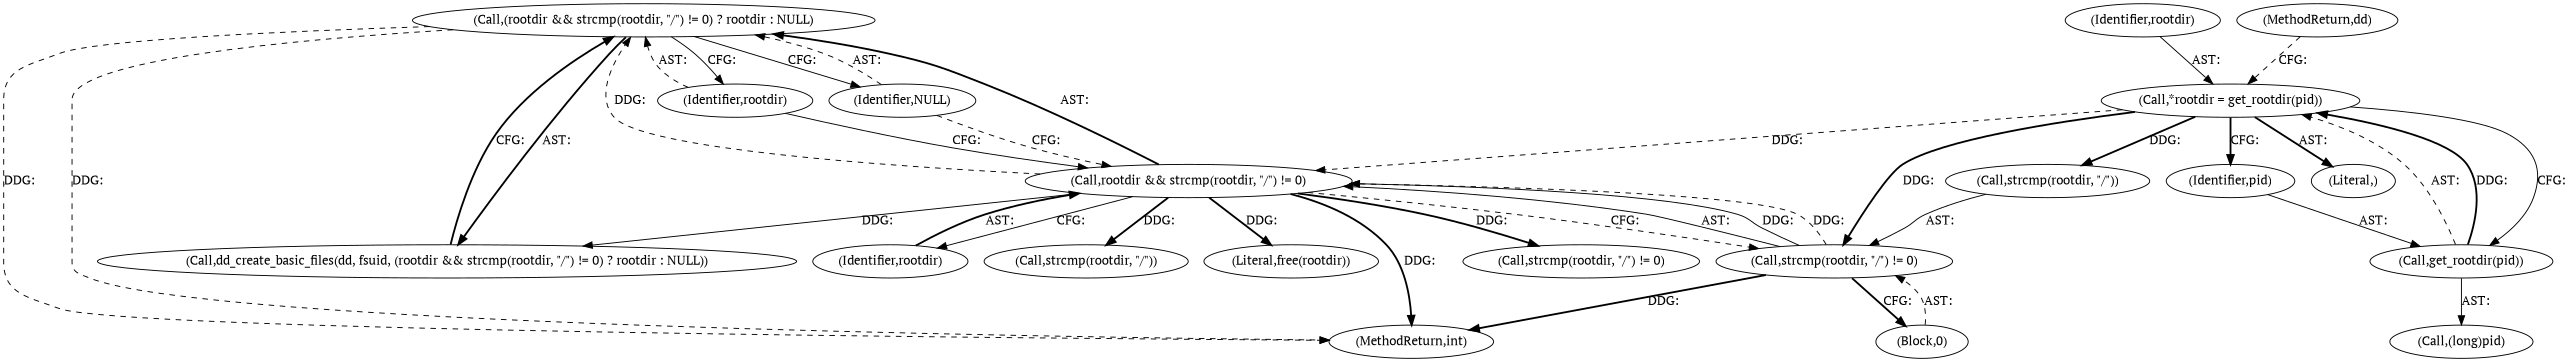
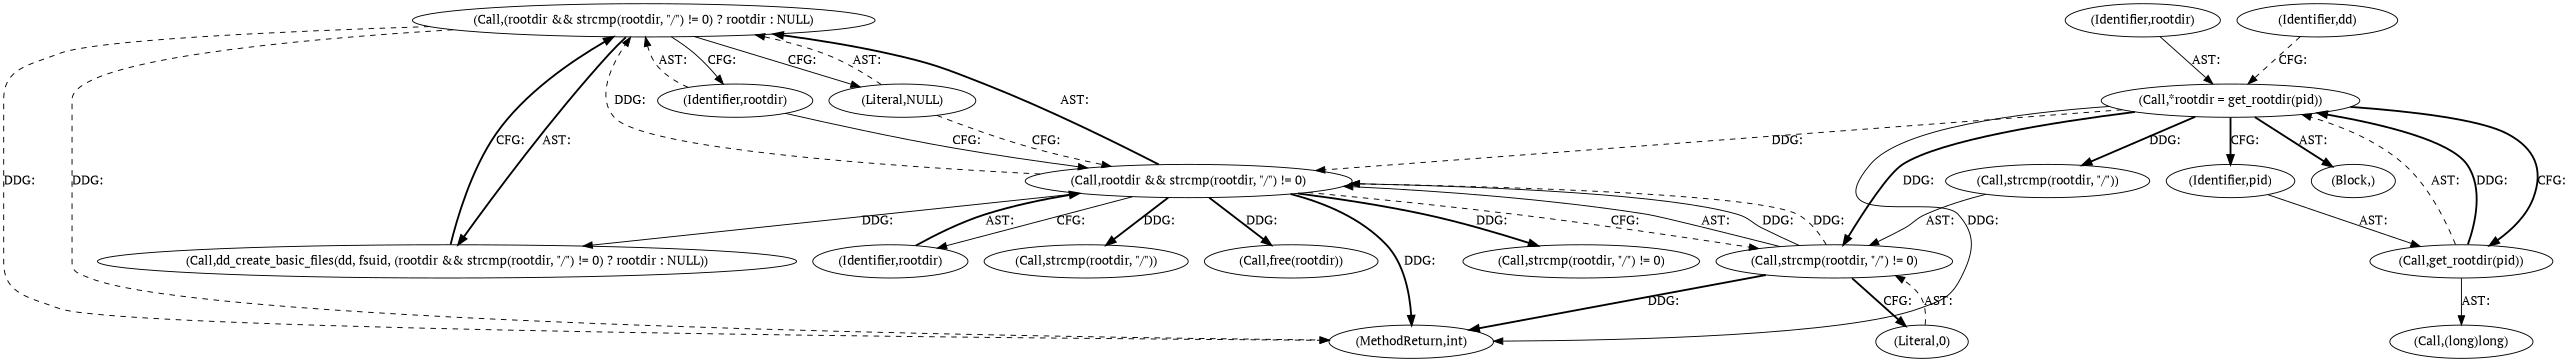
(2317, 20) -> (2317, 20)
(902, 101) -> (902, 101)
(2495, 129) -> (2495, 129)
(2353, 181) -> (2353, 181)
(1291, 261) -> (1291, 261)
none -> (1958, 283)
(1922, 342) -> (1922, 342)
(2461, 342) -> (2461, 342)
